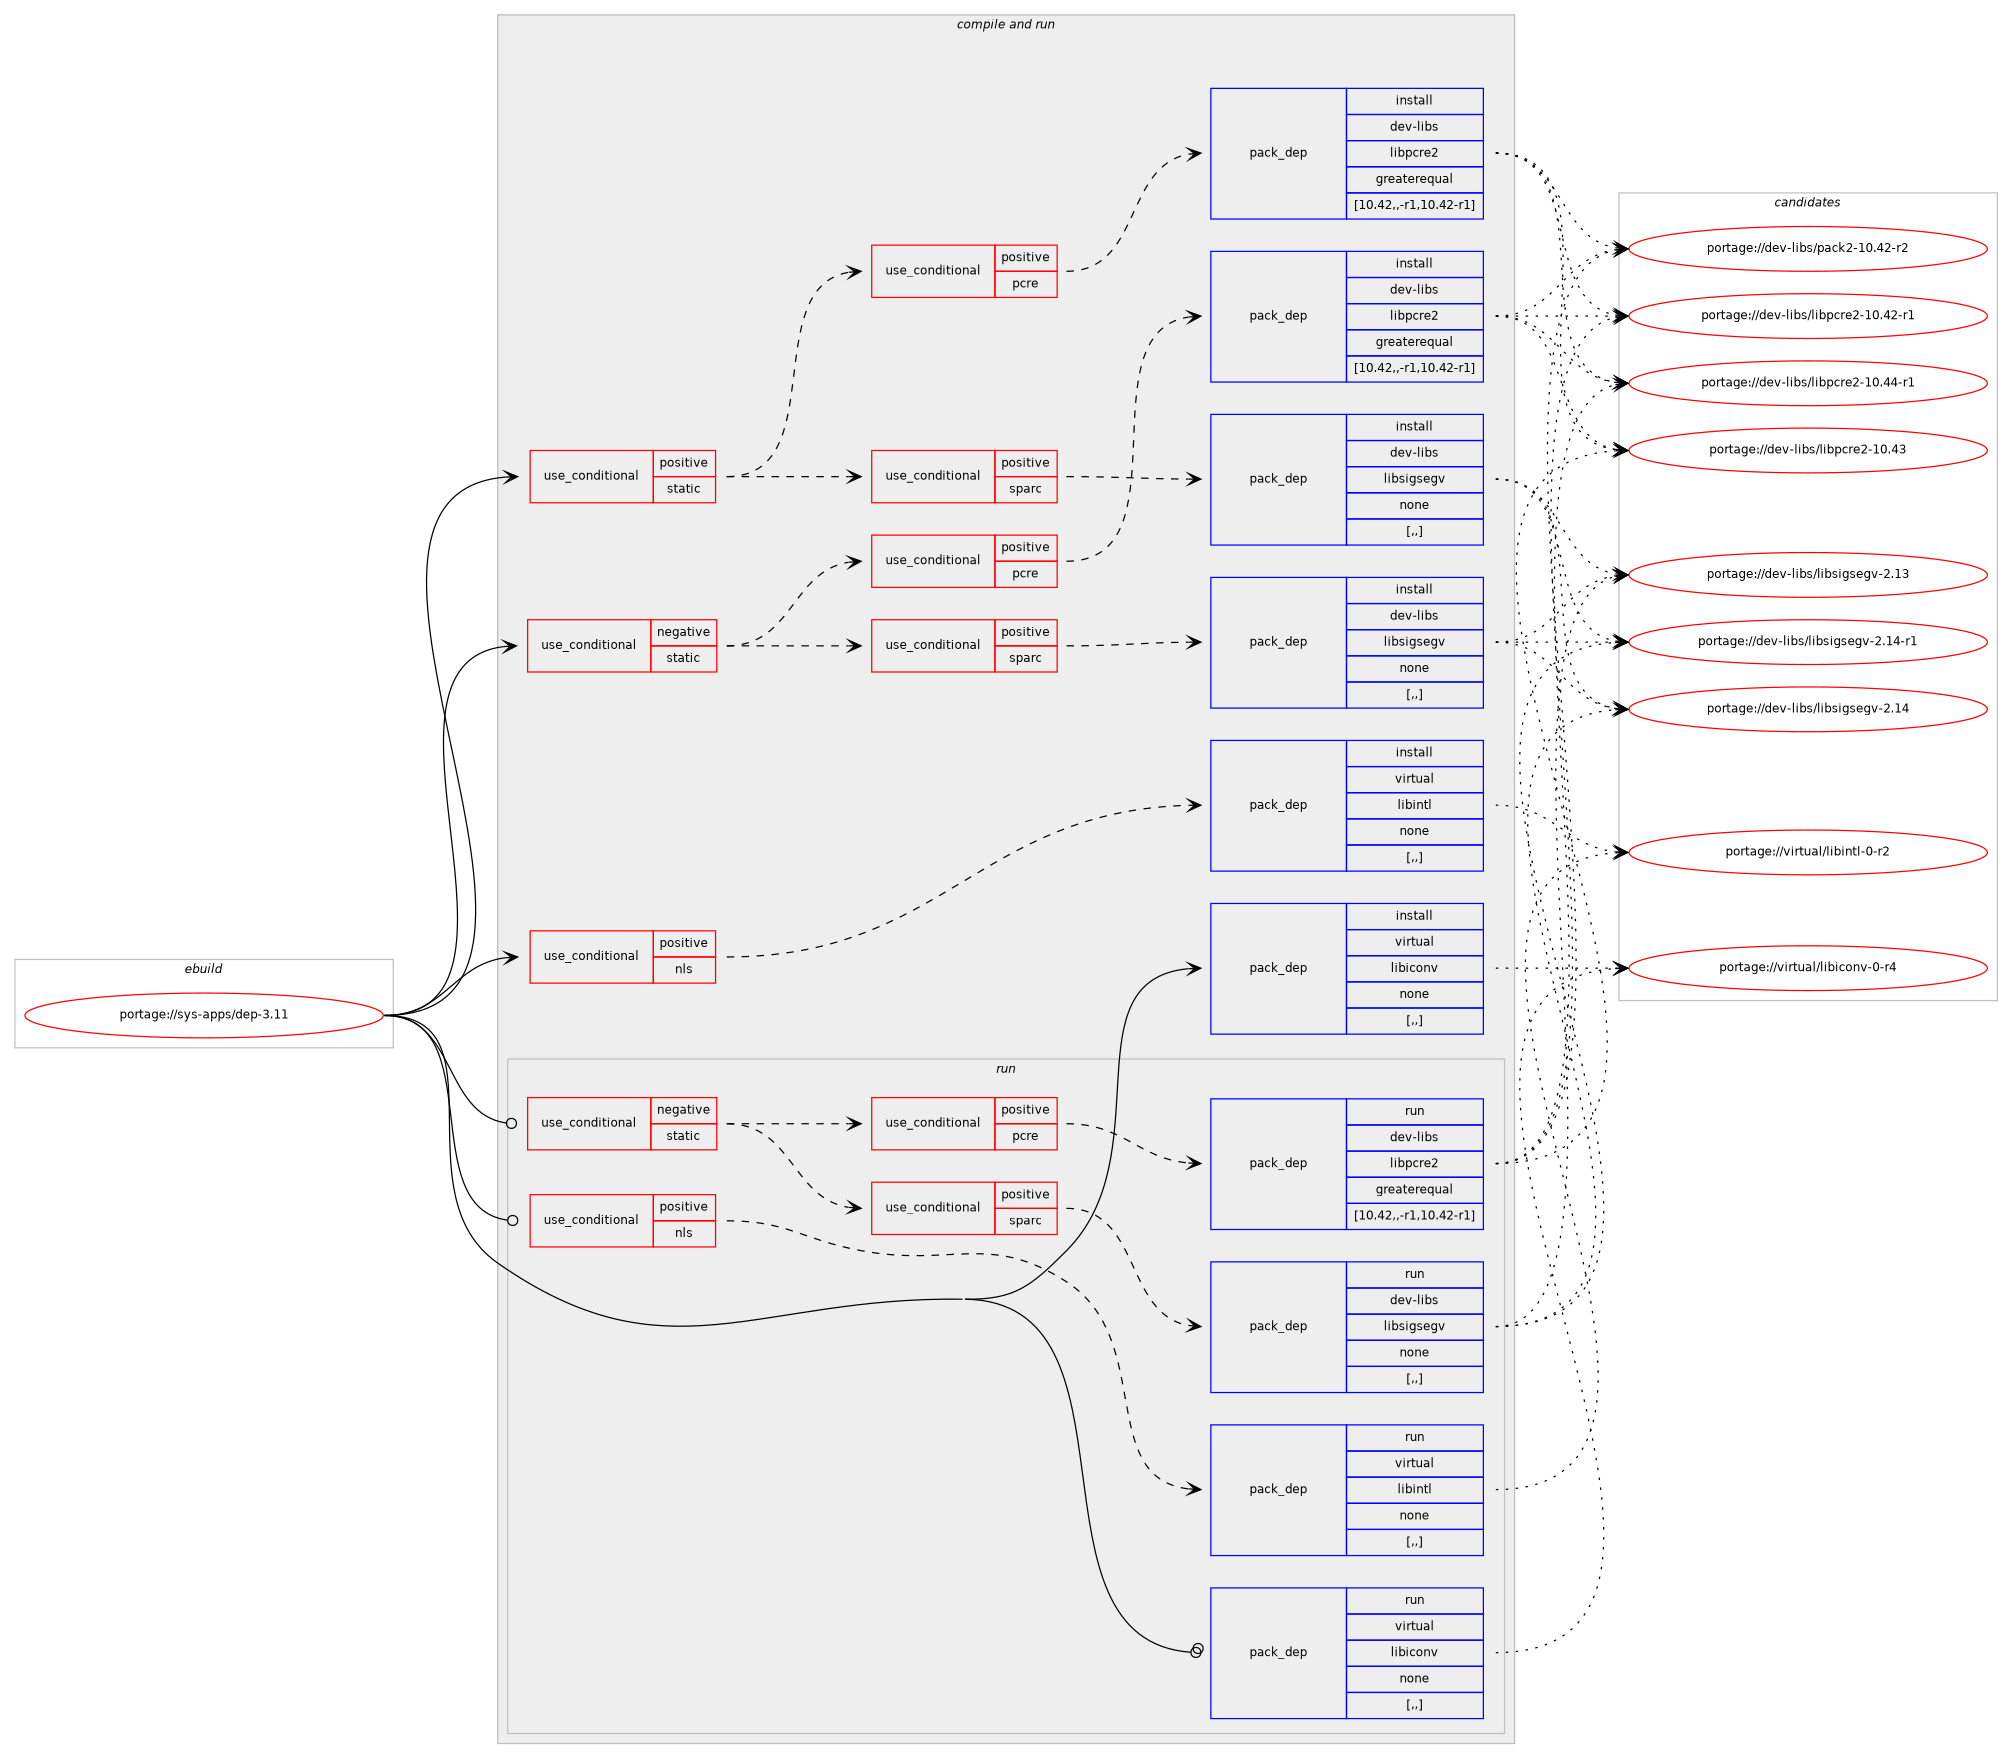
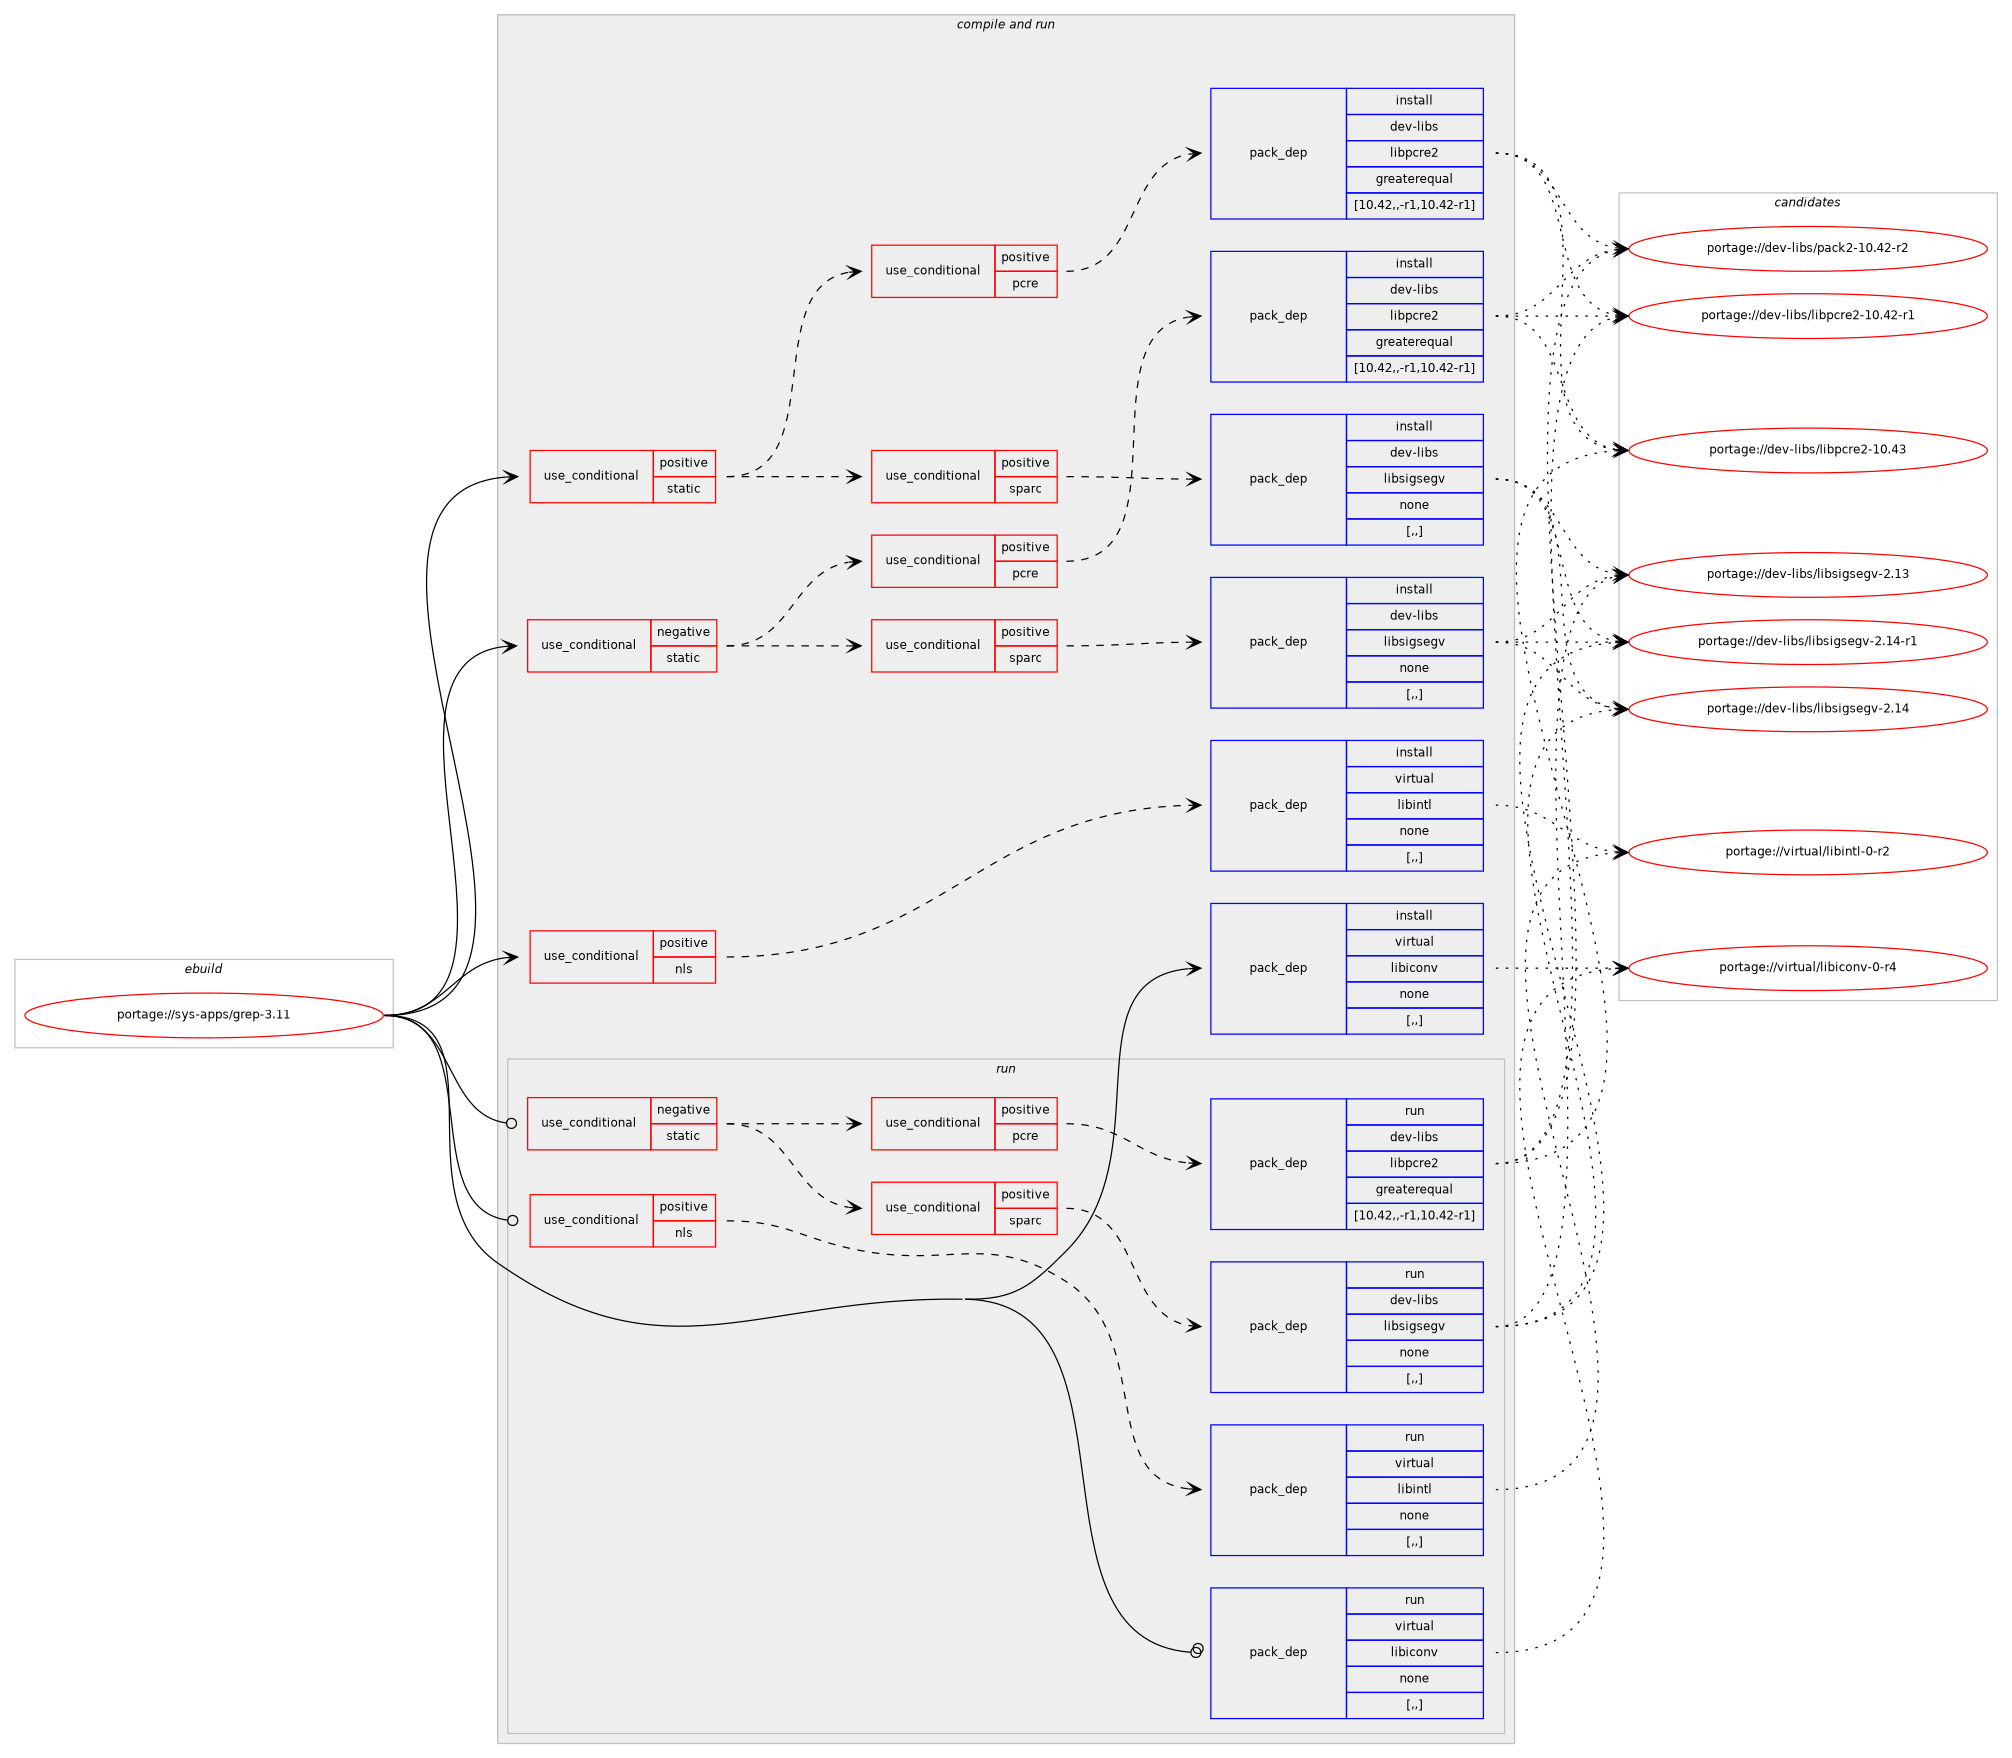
(1808, 383) -> none
(204, 1015) -> (204, 1015)
